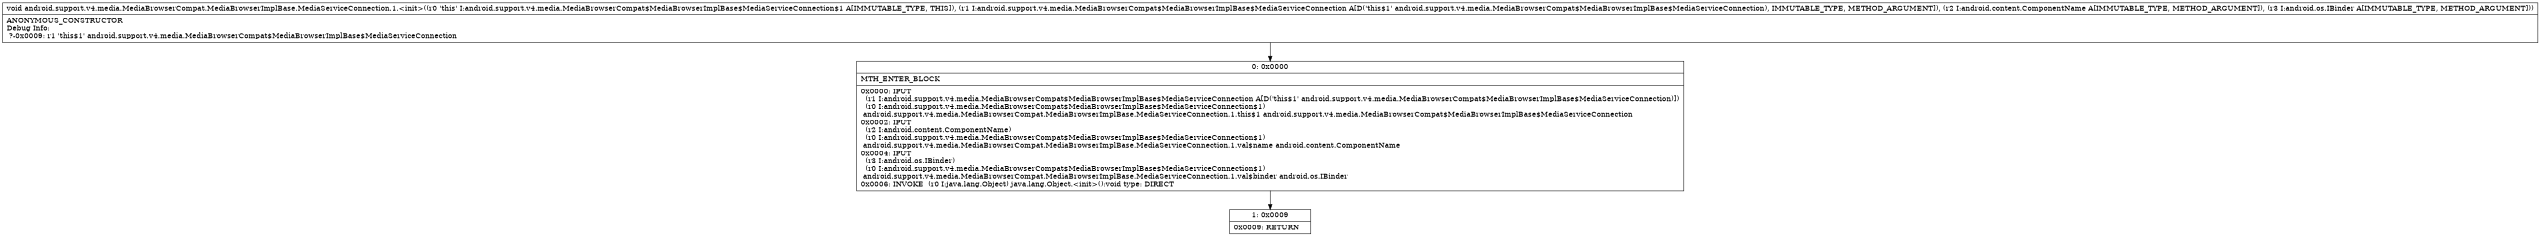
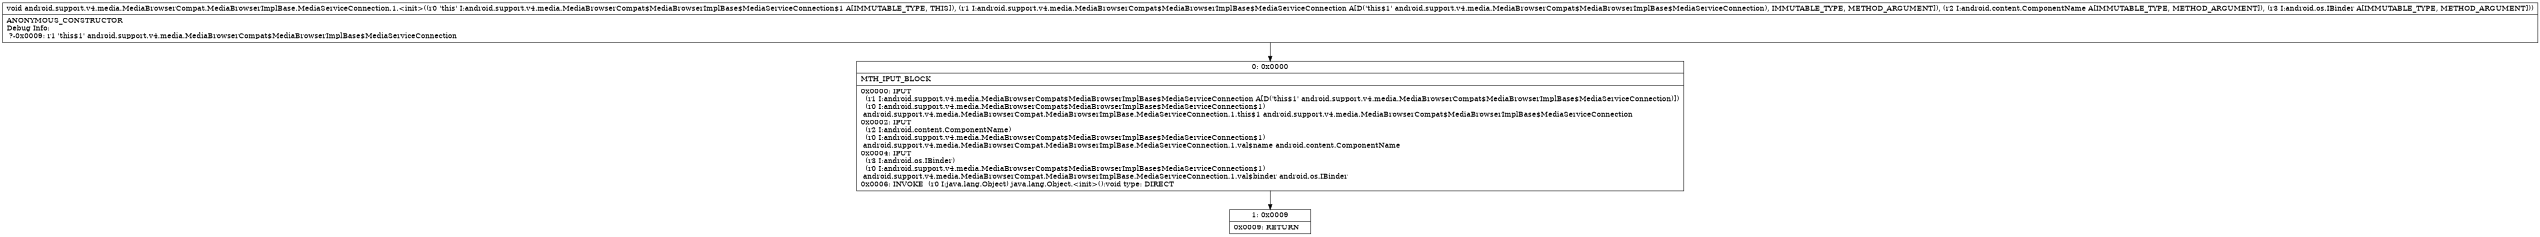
(901, 79) -> (896, 79)
